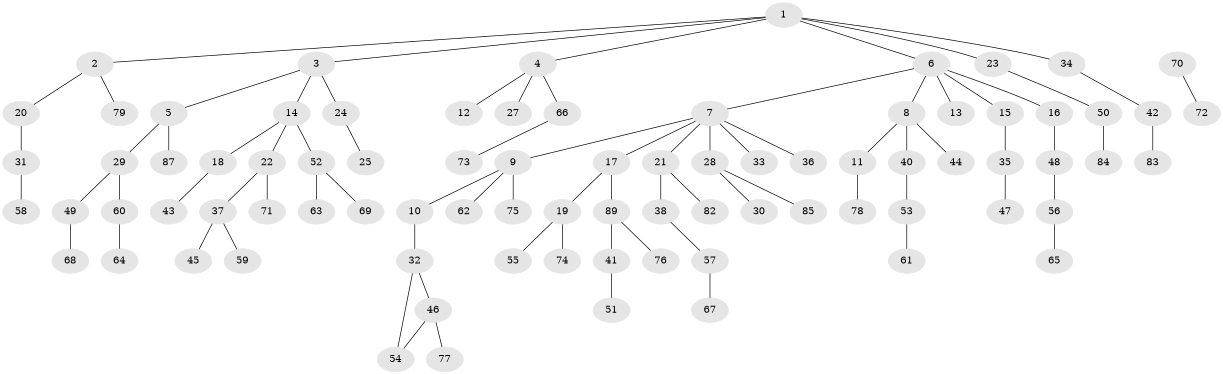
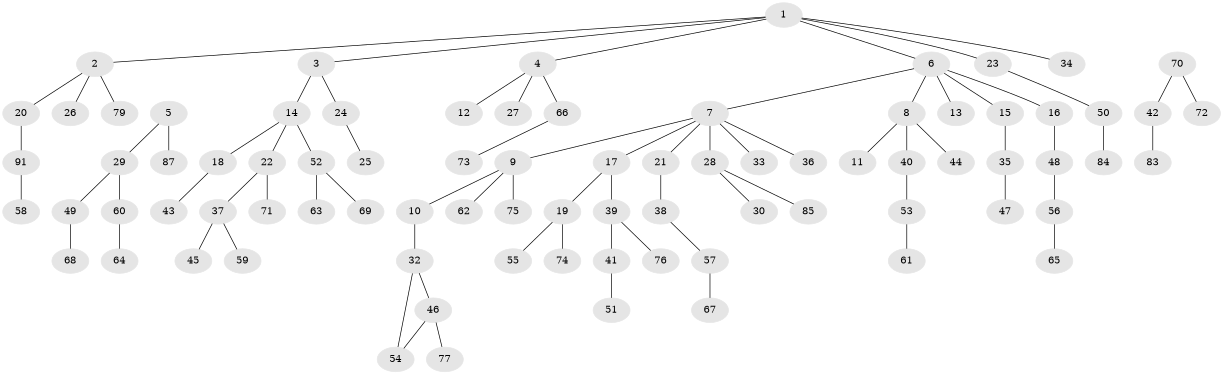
(243, 89) -> none
(1110, 89) -> (1165, 89)
none -> (70, 113)
(21, 163) -> (21, 163)
(612, 212) -> (612, 212)
(710, 212) -> none
(858, 212) -> none
